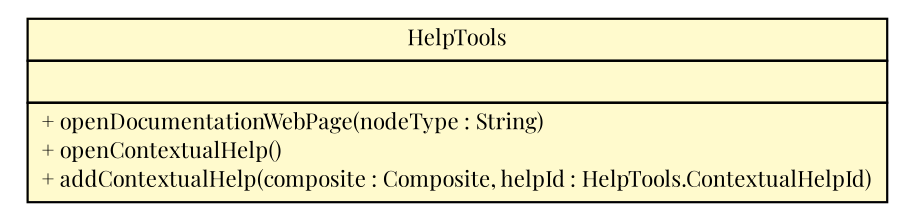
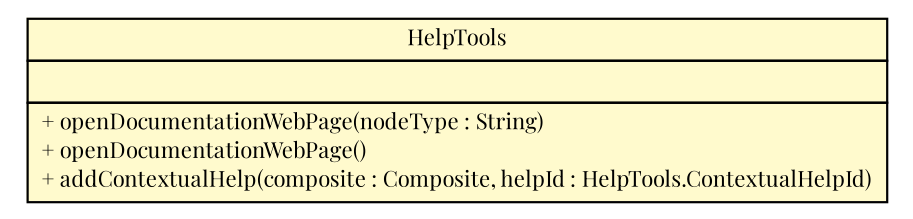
(162, 151) -> (204, 151)
